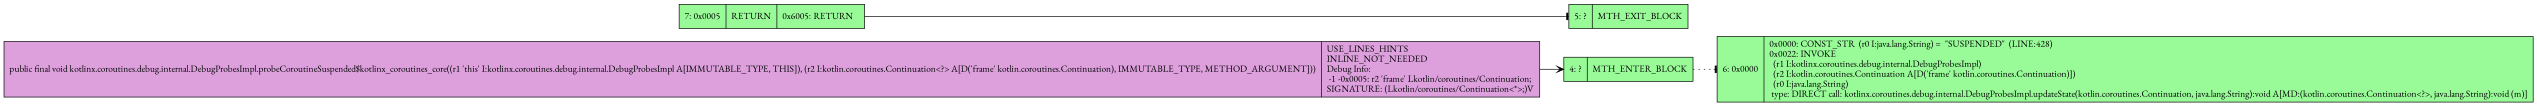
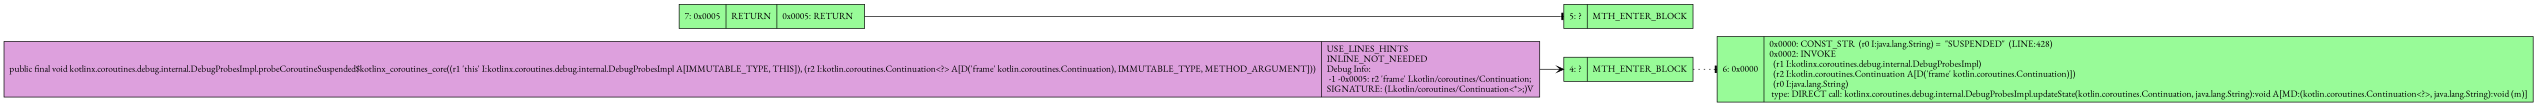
(821, 16) -> (821, 16)
(1640, 16) -> (1640, 16)
(1805, 54) -> (1805, 54)
